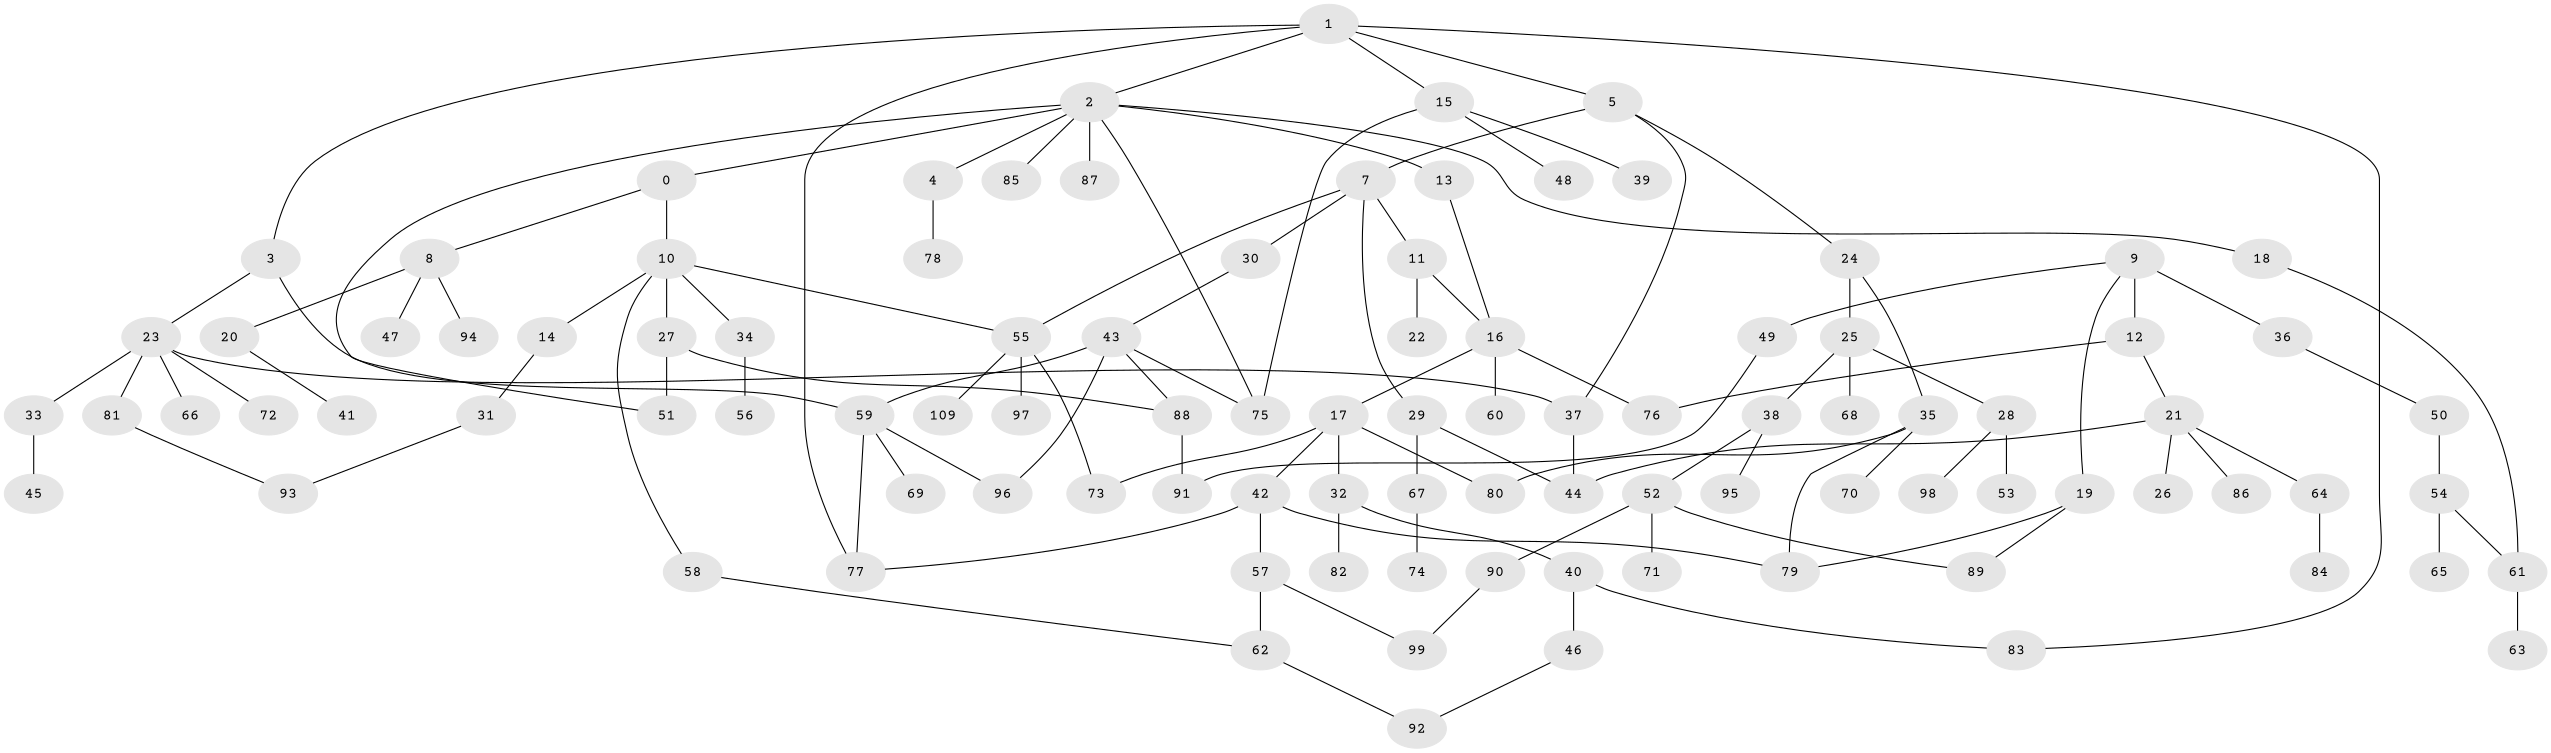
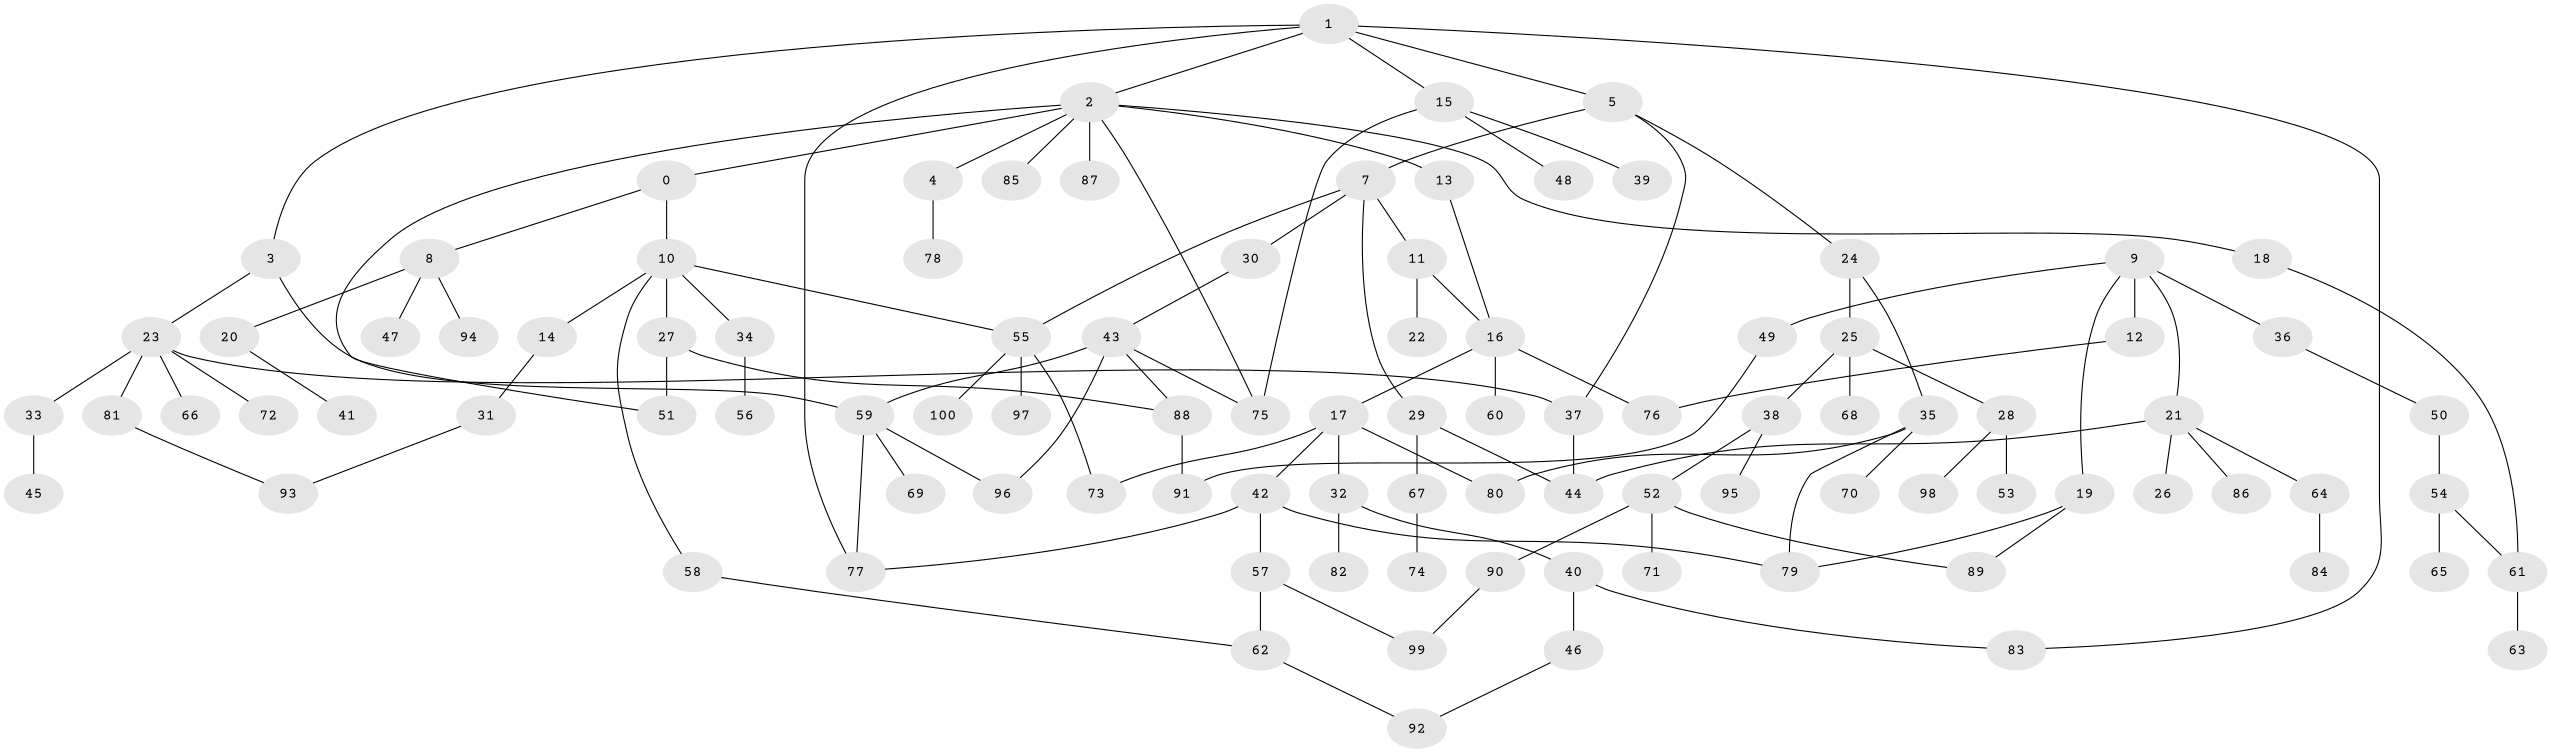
(2154, 376) -> (2177, 332)
(943, 415) -> (943, 415)
